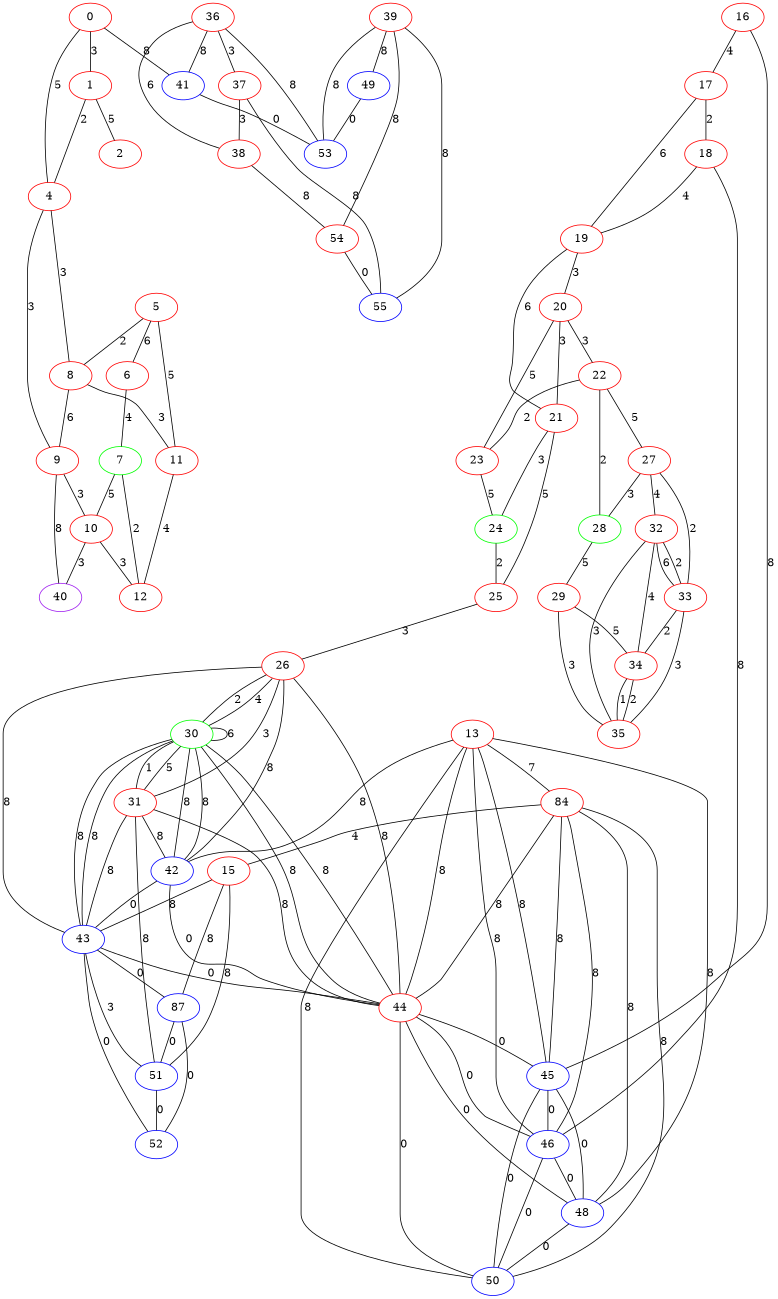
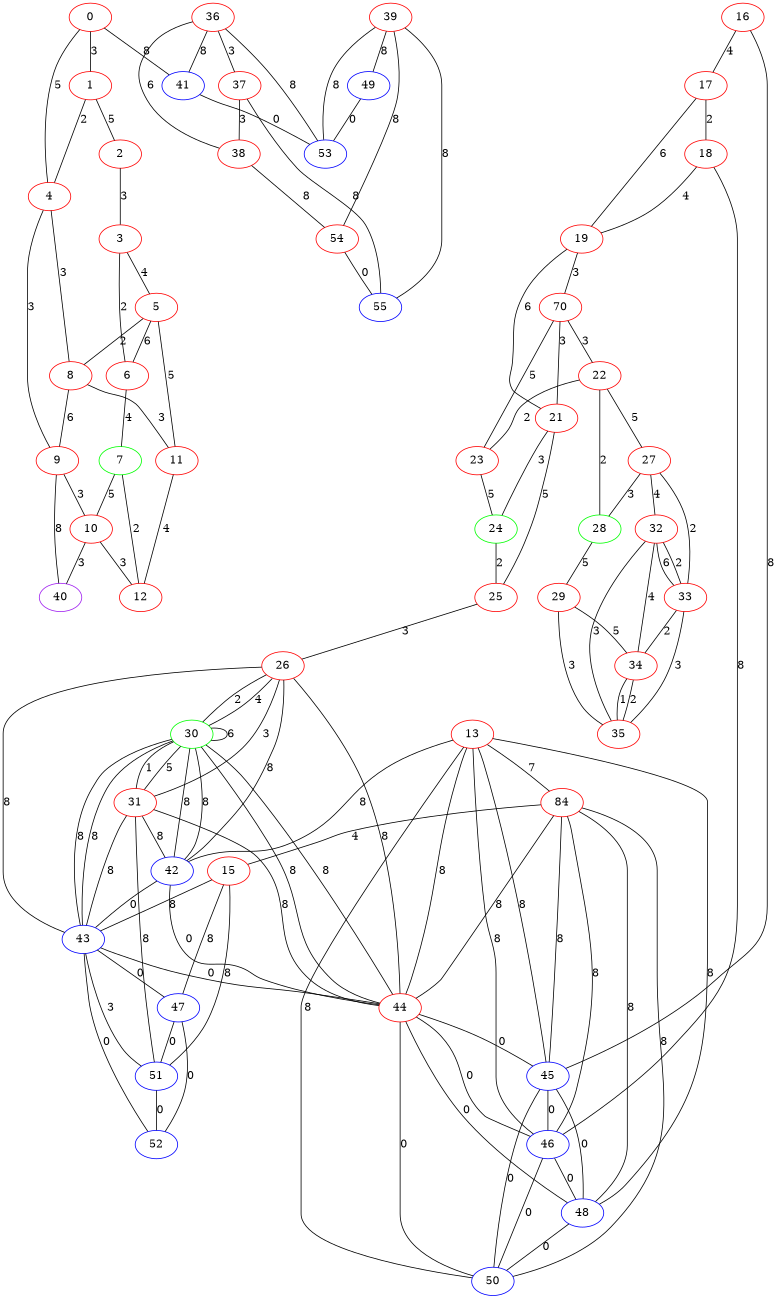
none -> (120, 239)
(560, 307) -> (560, 307)
(178, 1008) -> (178, 1008)
